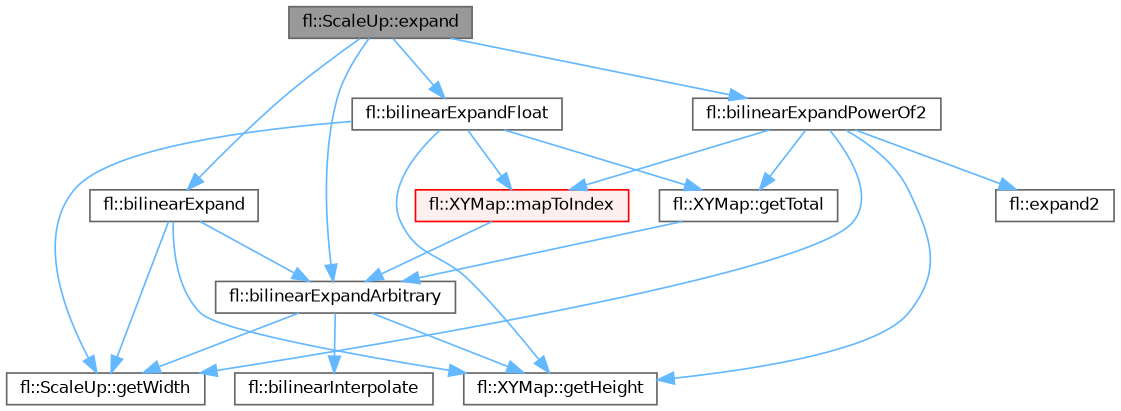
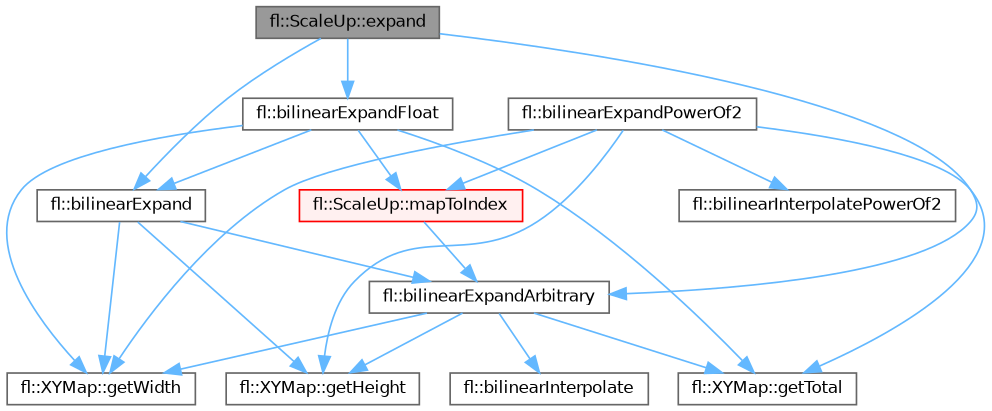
(590, 67) -> none
(522, 206) -> (411, 206)
(1055, 206) -> (817, 206)
(551, 250) -> (620, 340)
(444, 262) -> (243, 157)
(106, 389) -> (101, 389)
